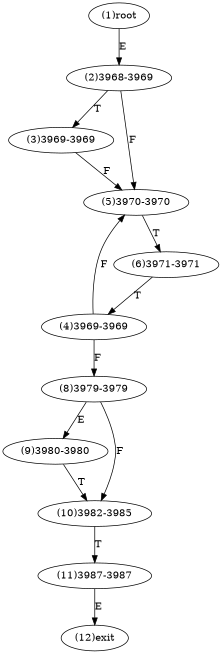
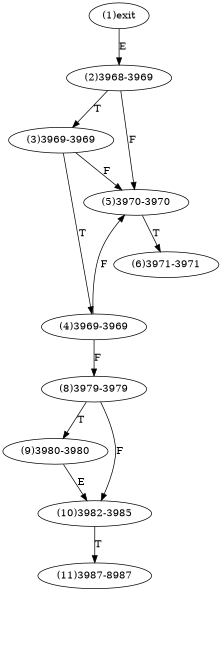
(119, 16) -> (119, 16)
(133, 293) -> (77, 230)
(81, 420) -> (81, 420)
(82, 482) -> (82, 482)
(95, 576) -> (95, 576)
(95, 638) -> none
